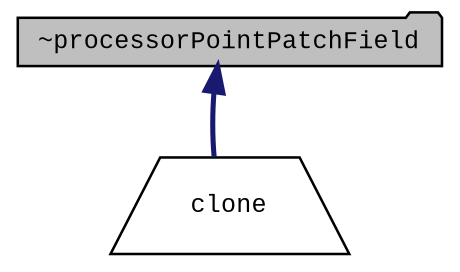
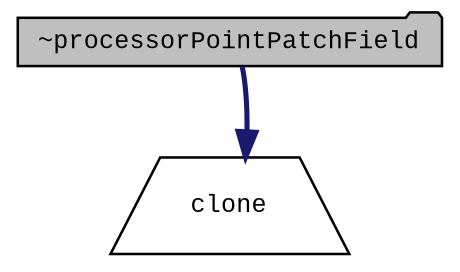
(213, 125) -> (246, 99)
